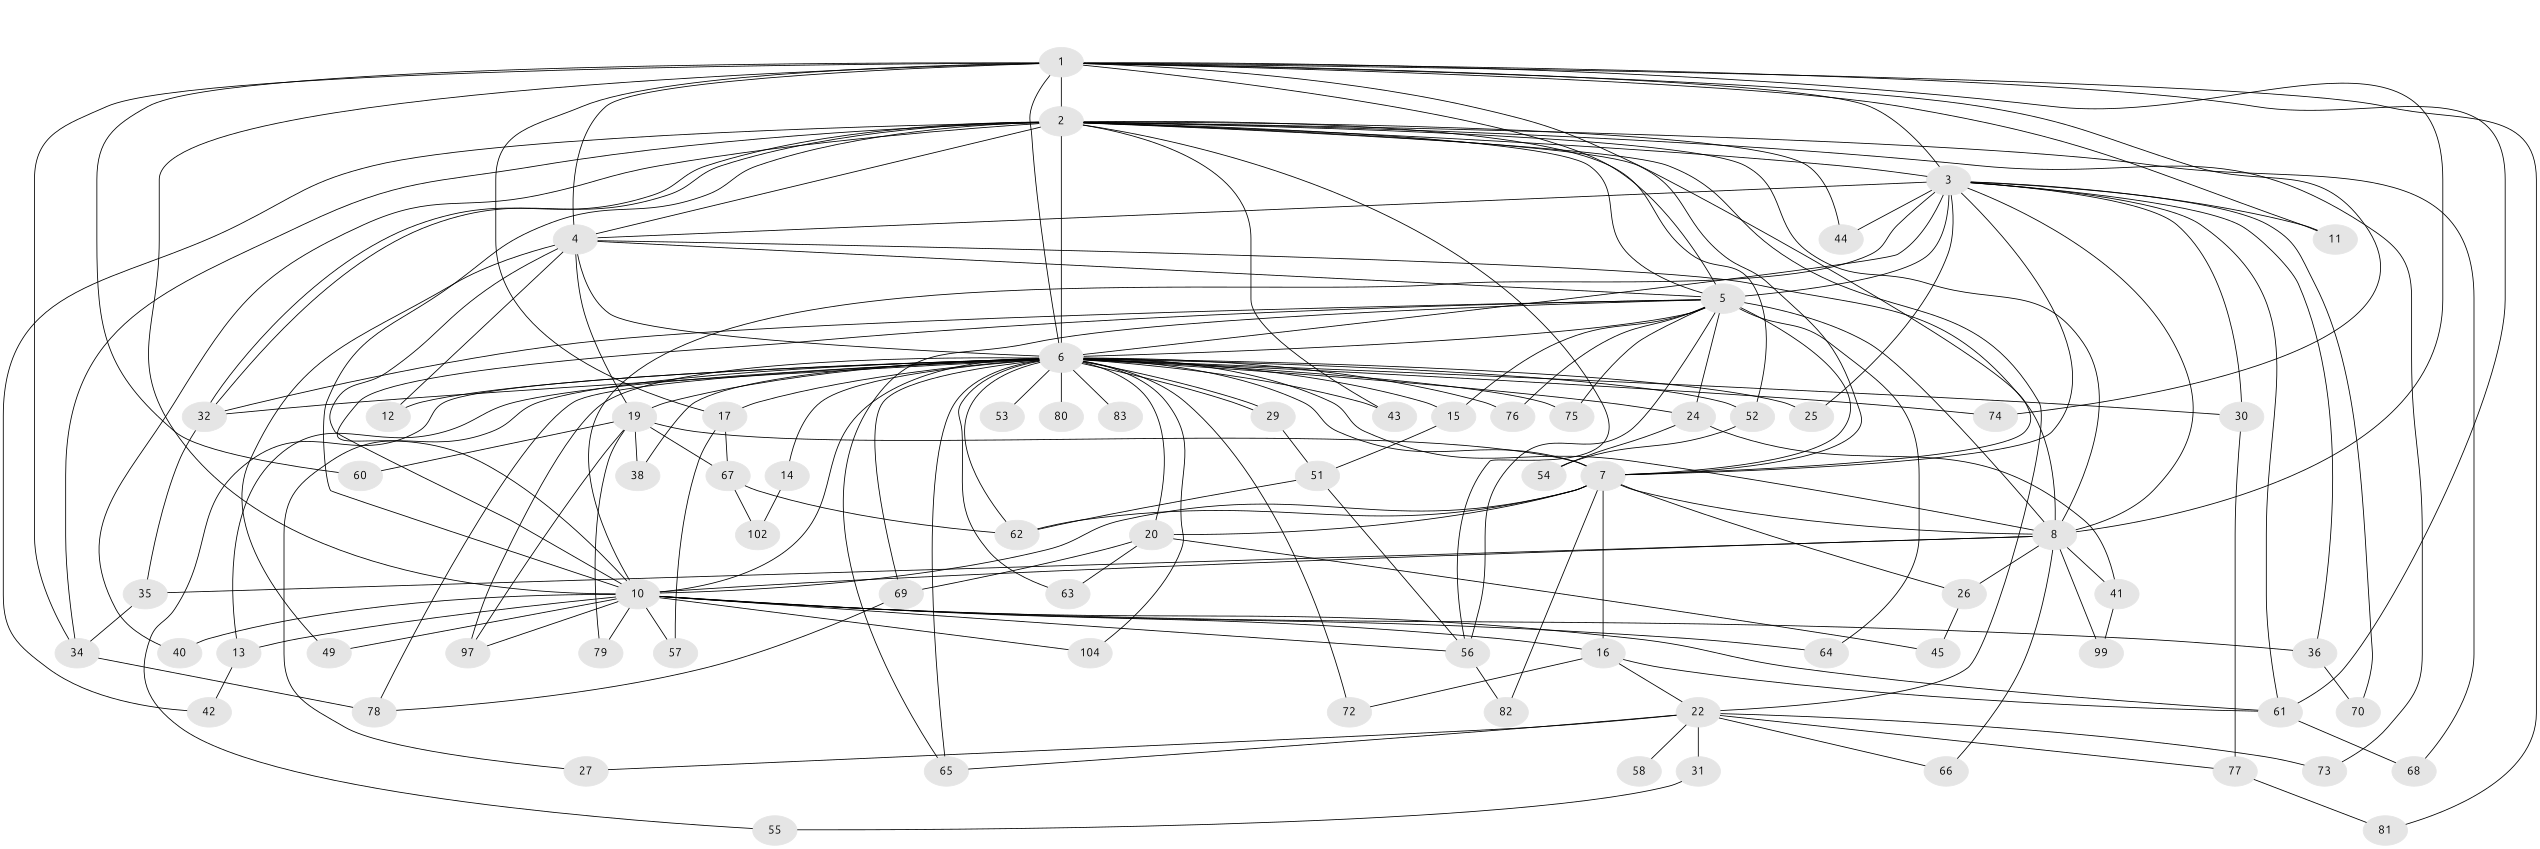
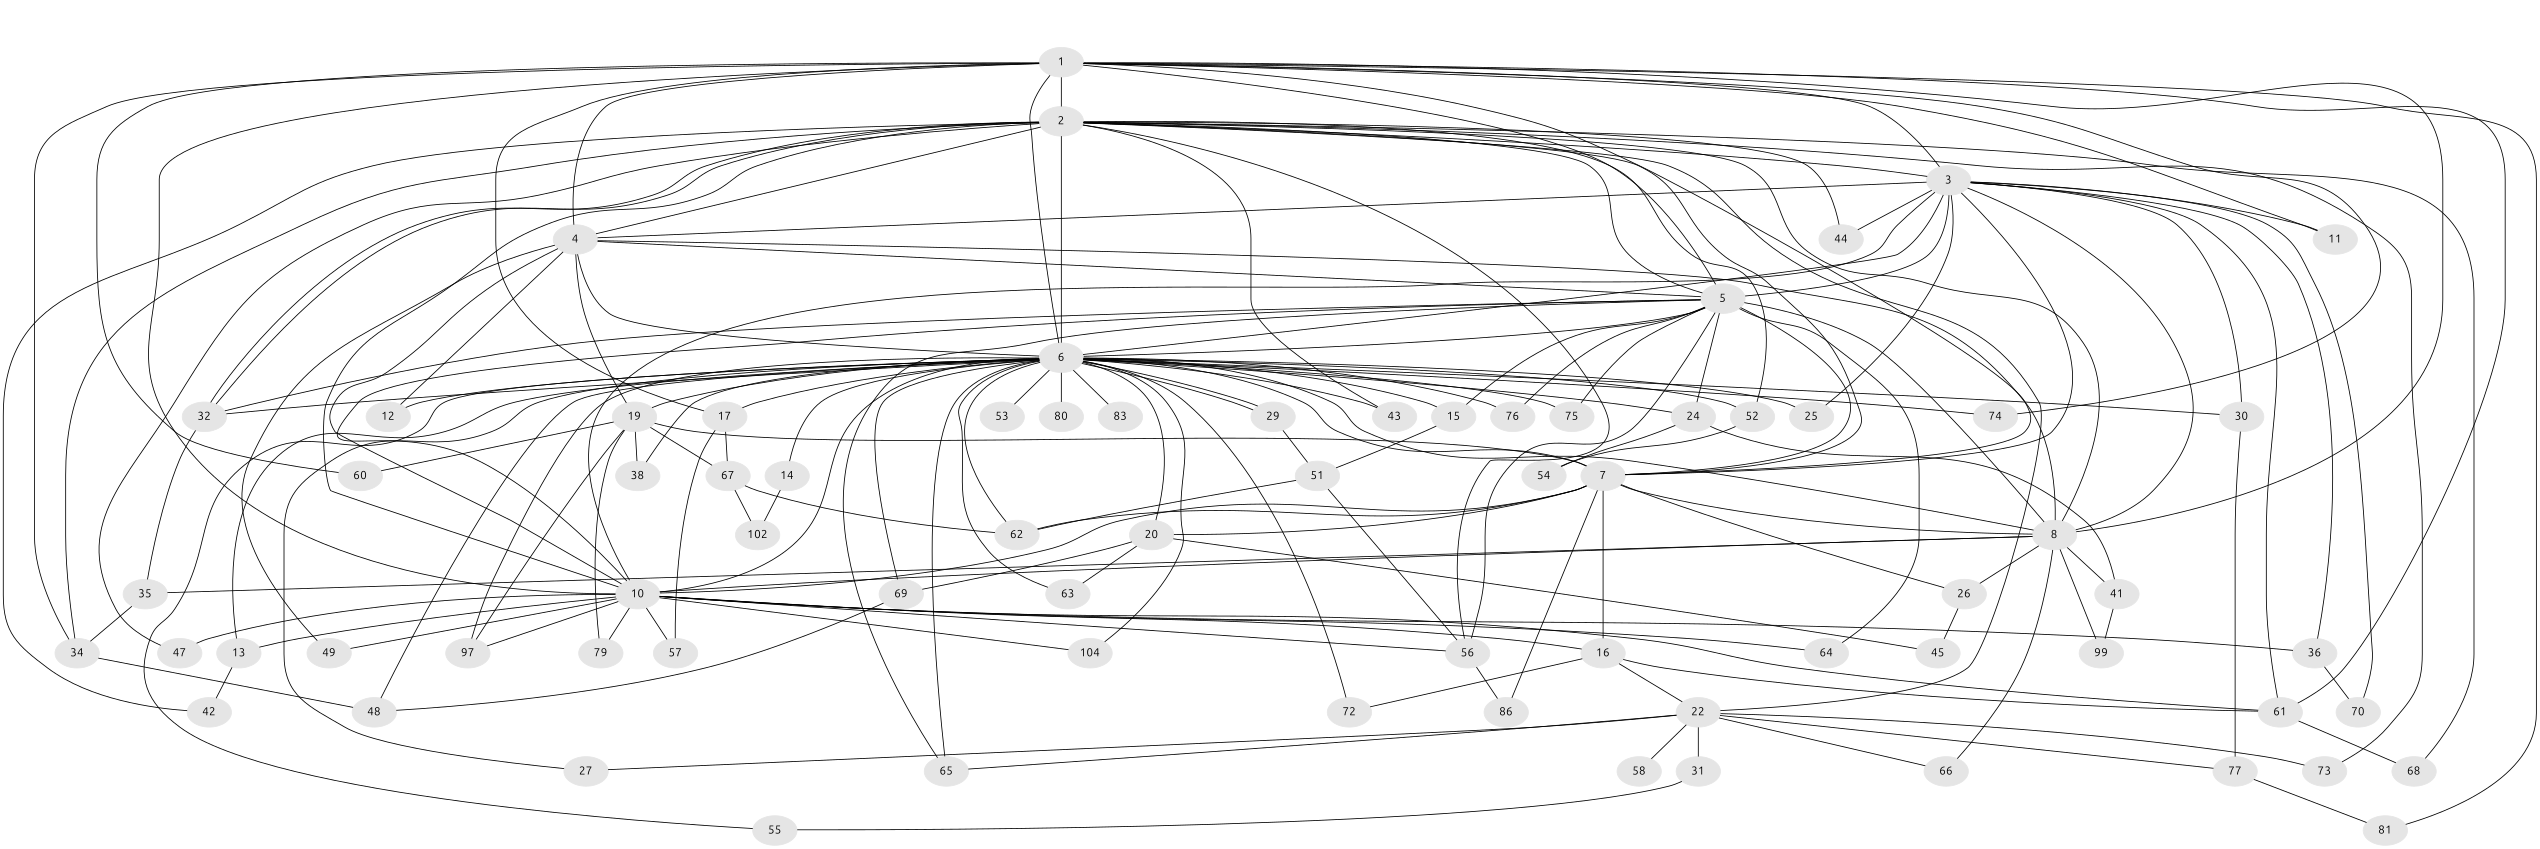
(180, 653) -> (180, 653)
(374, 712) -> (374, 712)
(1506, 712) -> (1506, 712)
